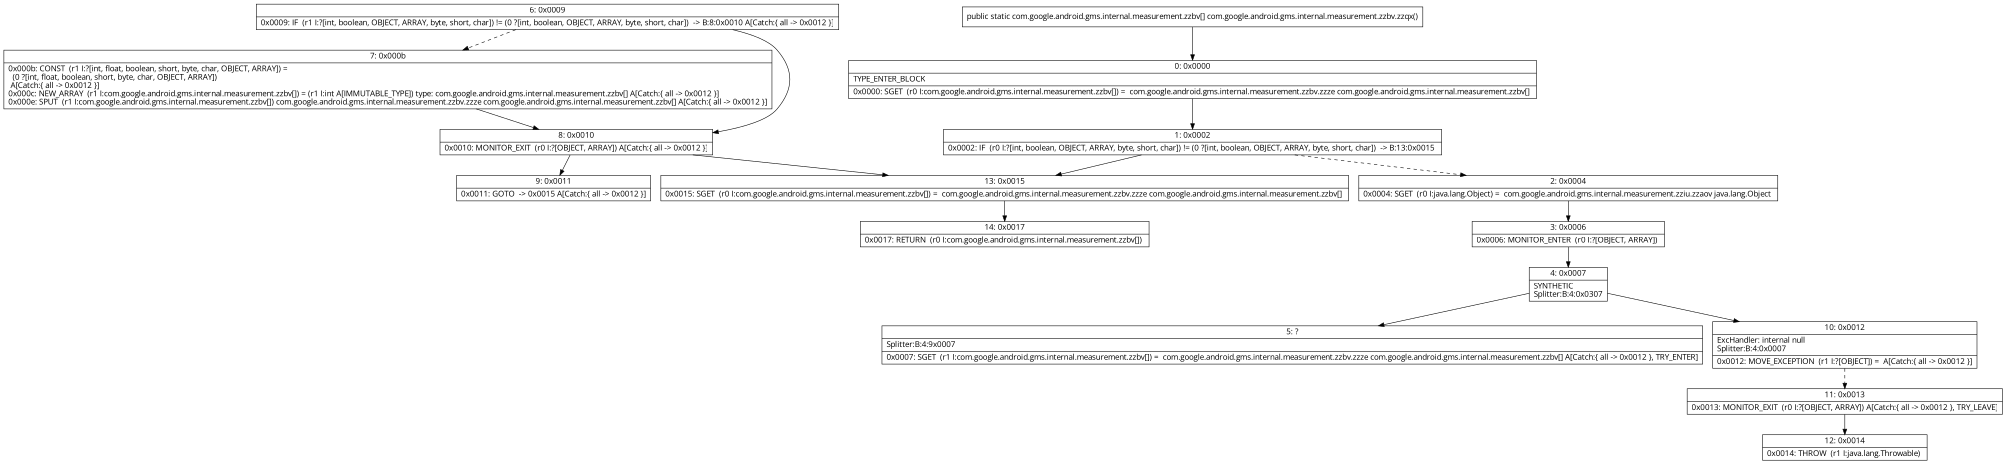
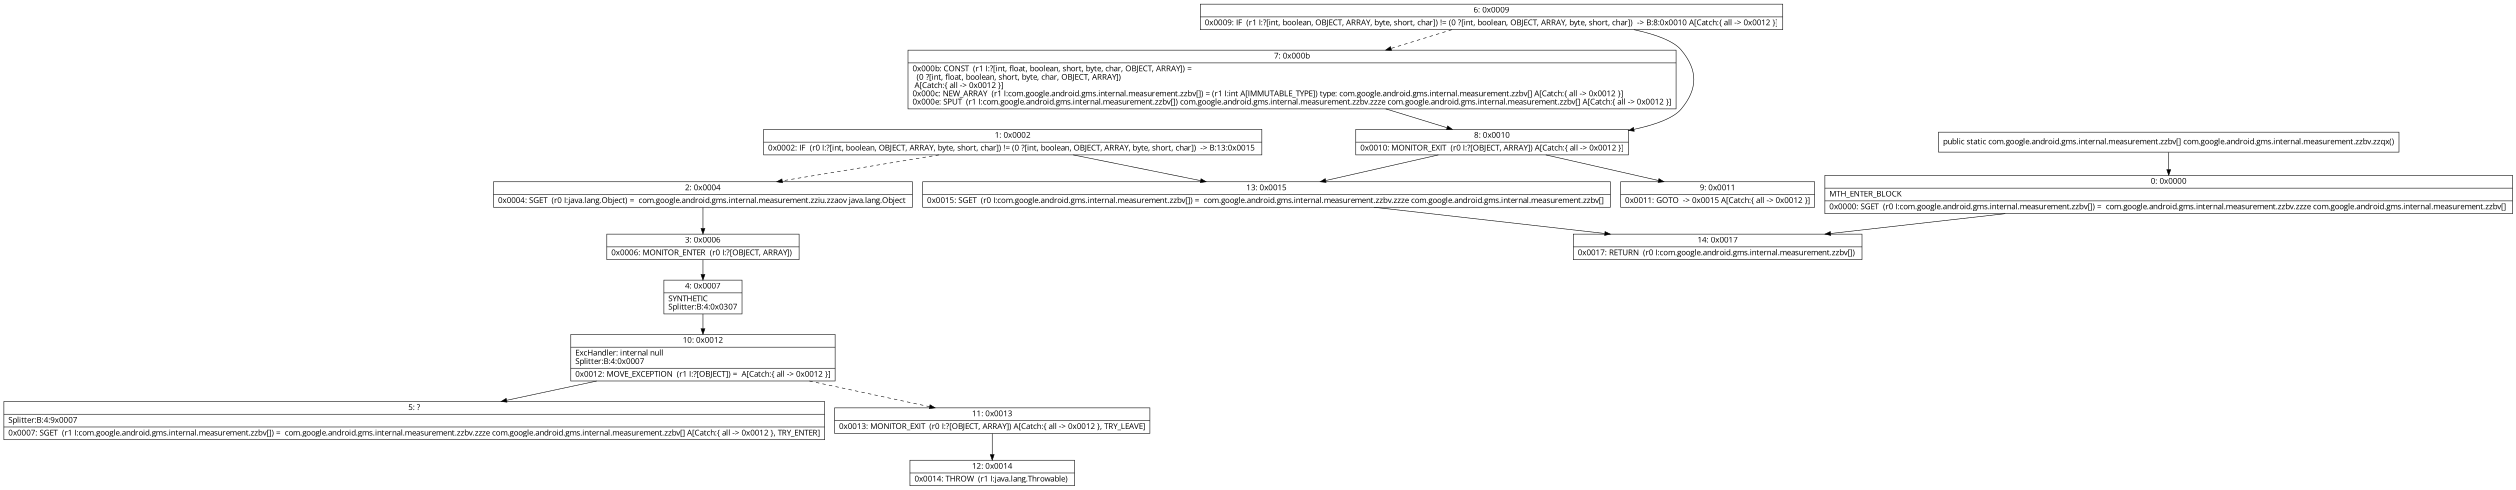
(889, 79) -> (1865, 194)
(1193, 111) -> (1918, 224)
(1457, 309) -> (552, 391)
